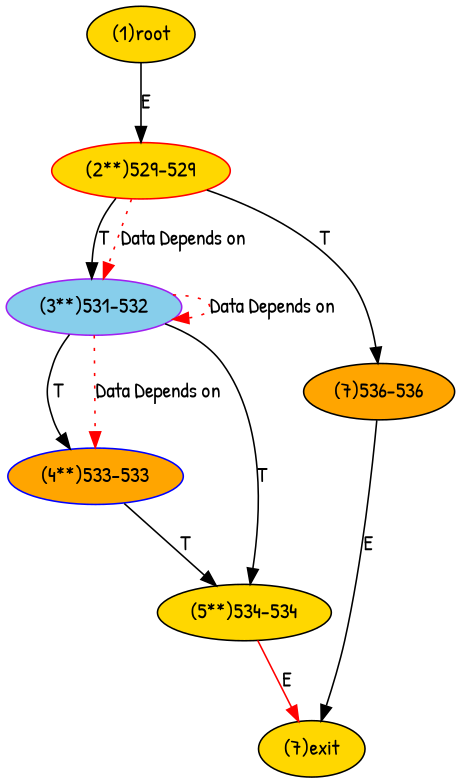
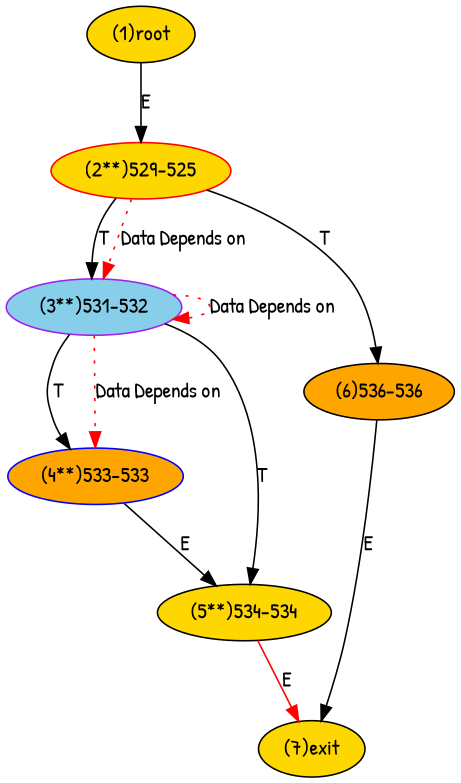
(141, 171) -> (141, 171)
(379, 392) -> (379, 392)
(186, 544) -> (186, 544)
